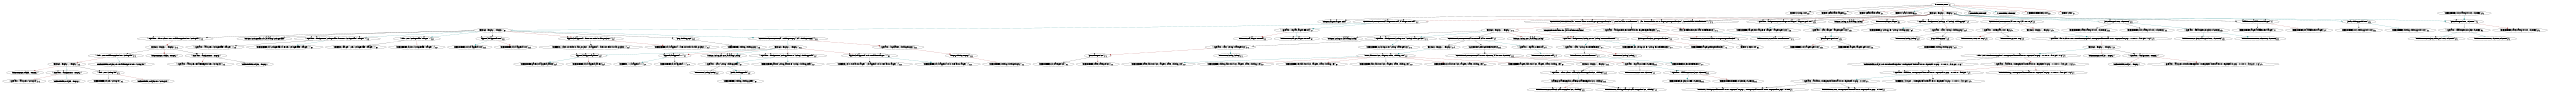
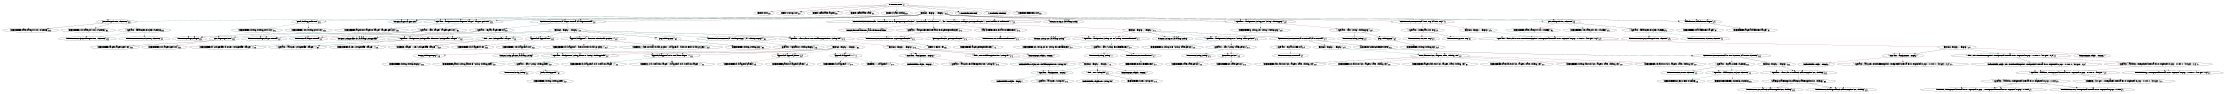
(2464, 17) -> (1575, 26)
(1861, 26) -> (273, 34)
